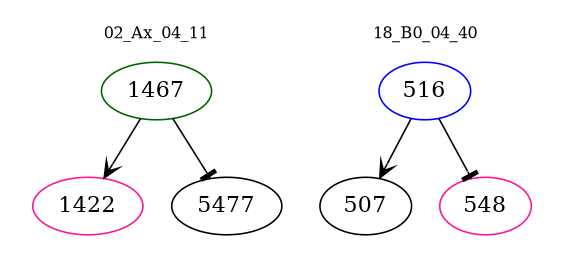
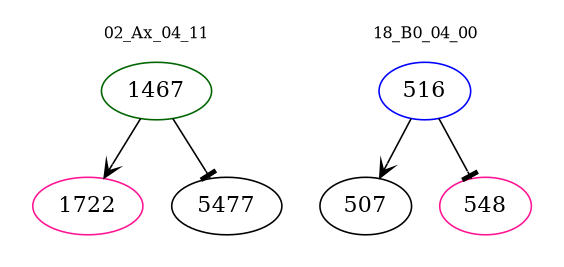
(426, 34) -> (426, 34)
(88, 206) -> (88, 206)
